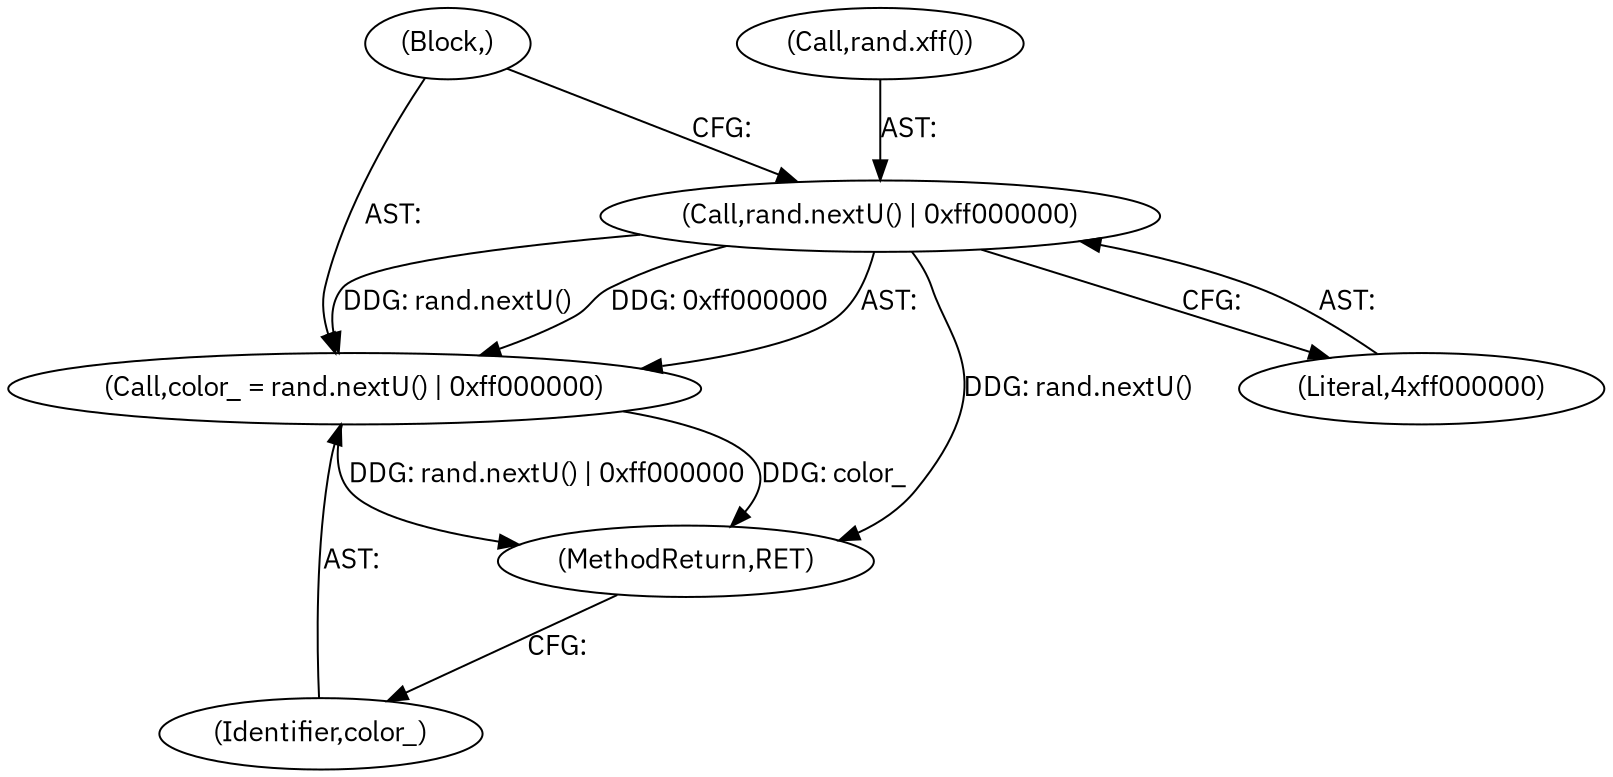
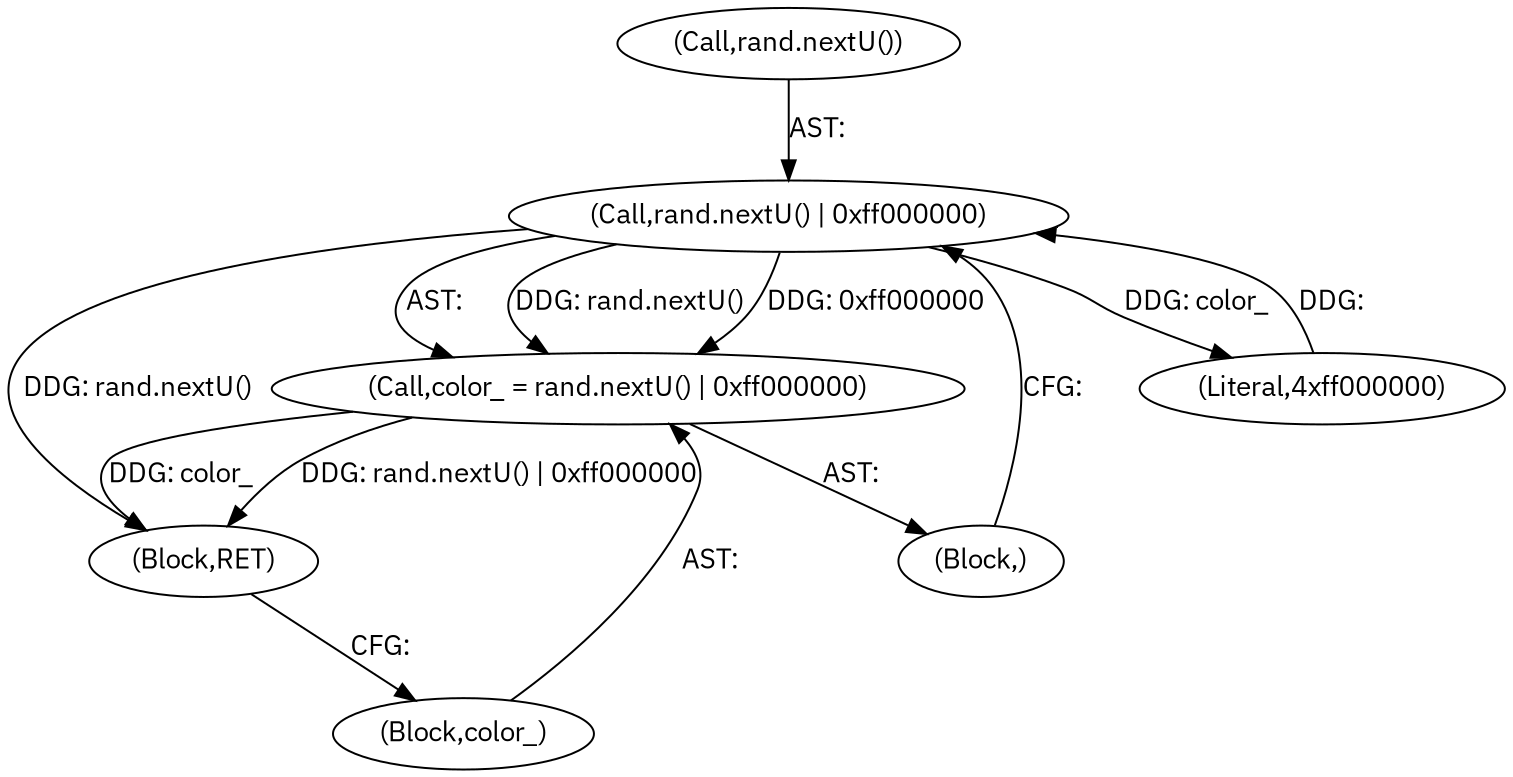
(880, 44) -> (789, 44)
(356, 200) -> (799, 475)
(1215, 302) -> (1197, 302)
(1350, 302) -> (1335, 302)
(686, 561) -> (204, 561)
(321, 734) -> (463, 734)
